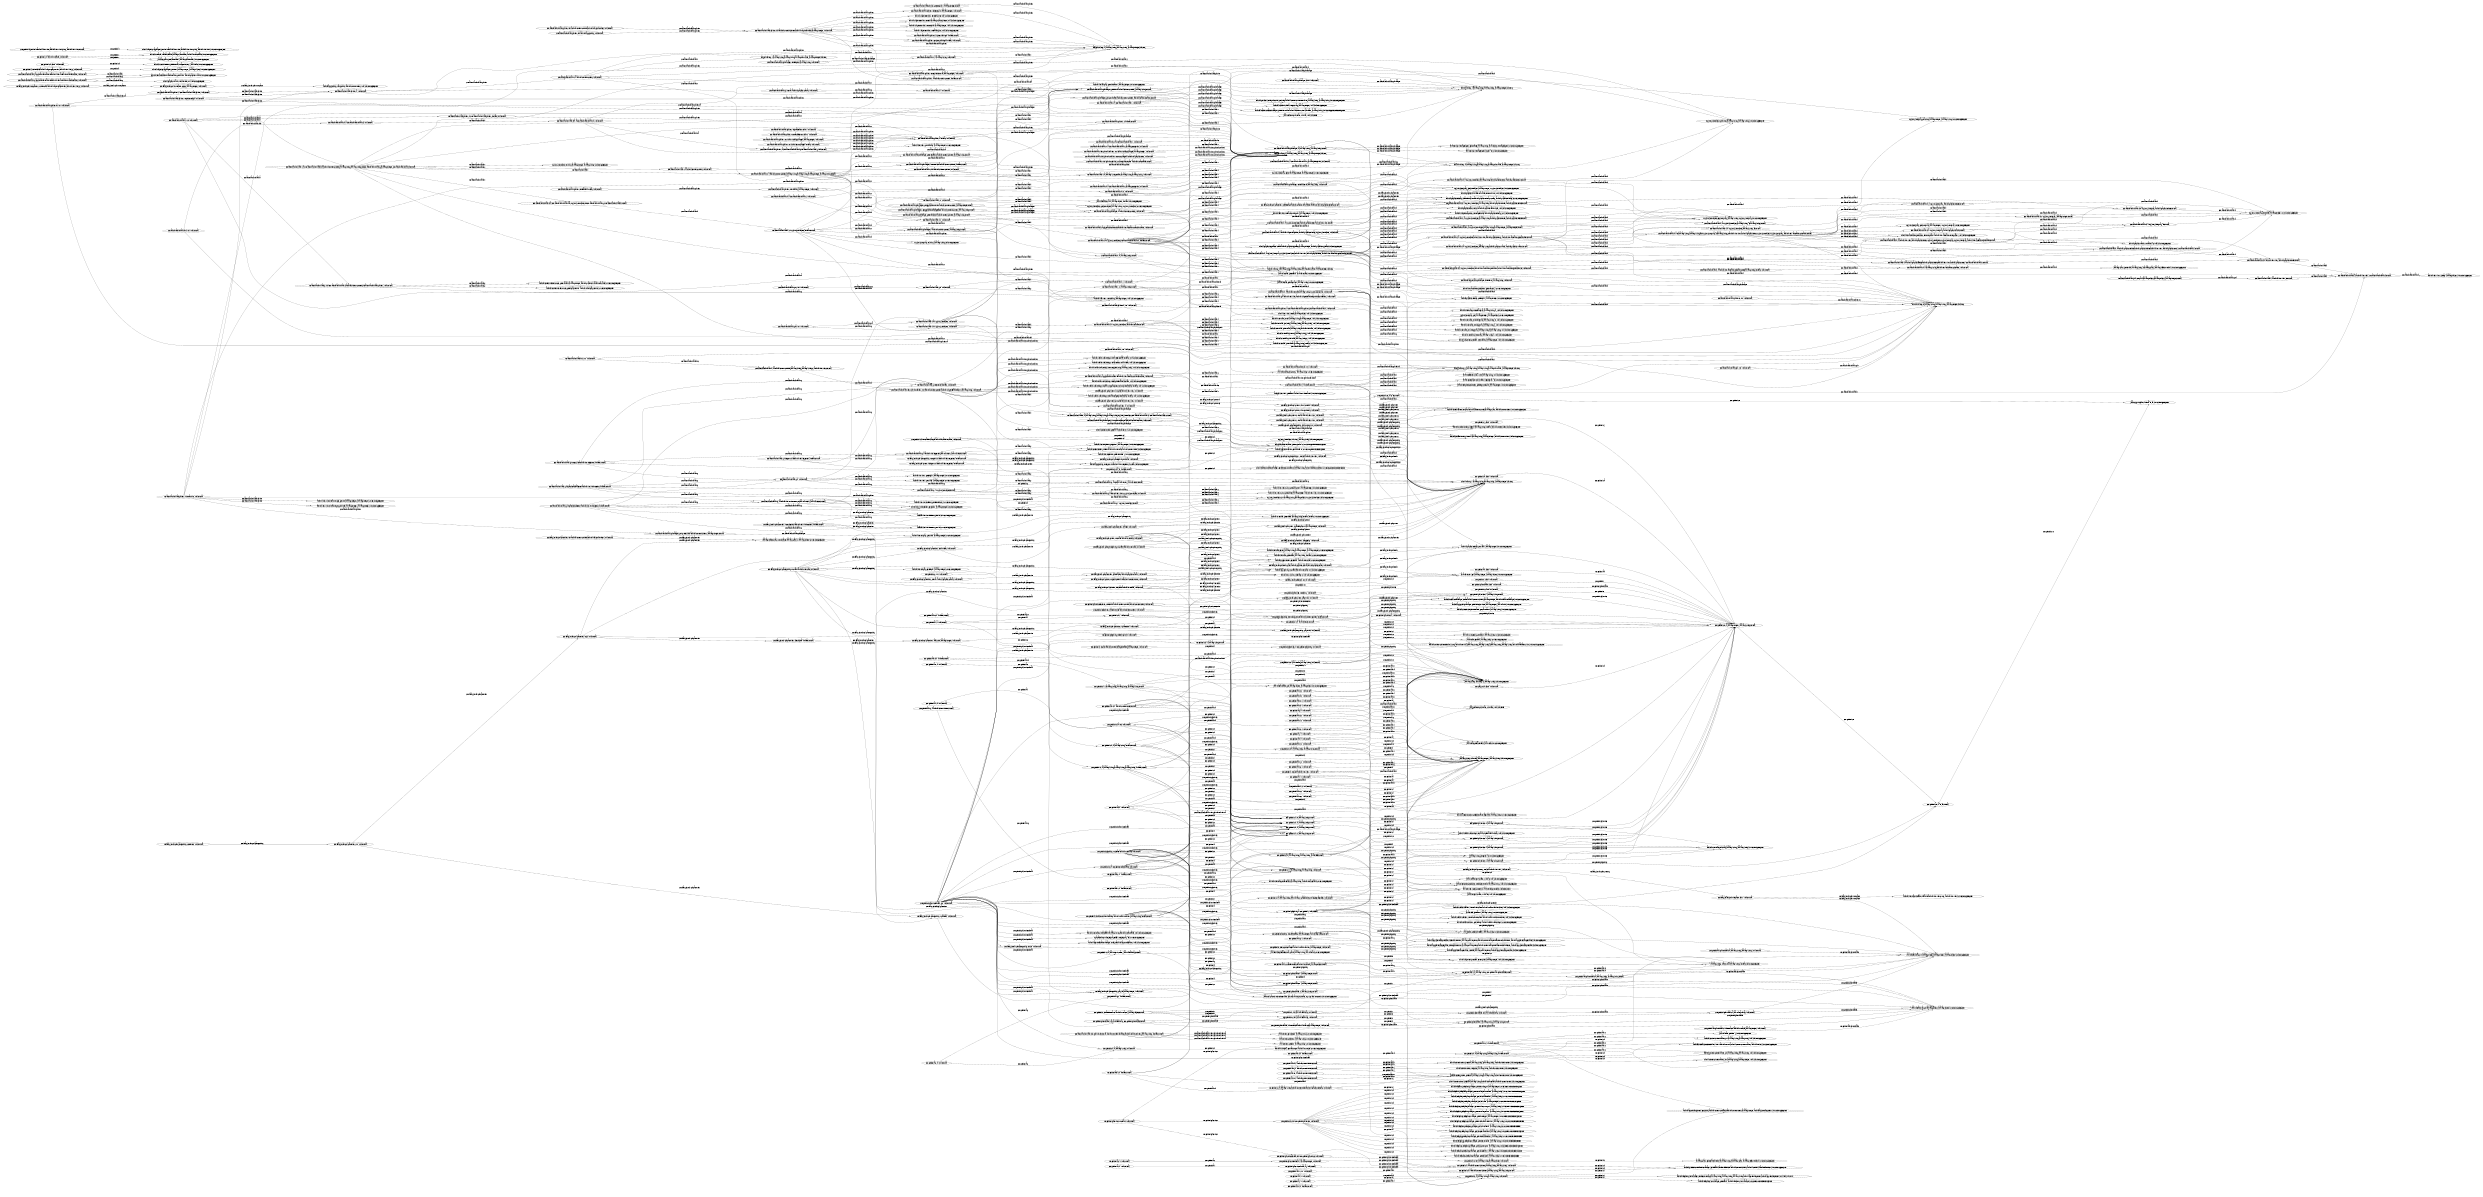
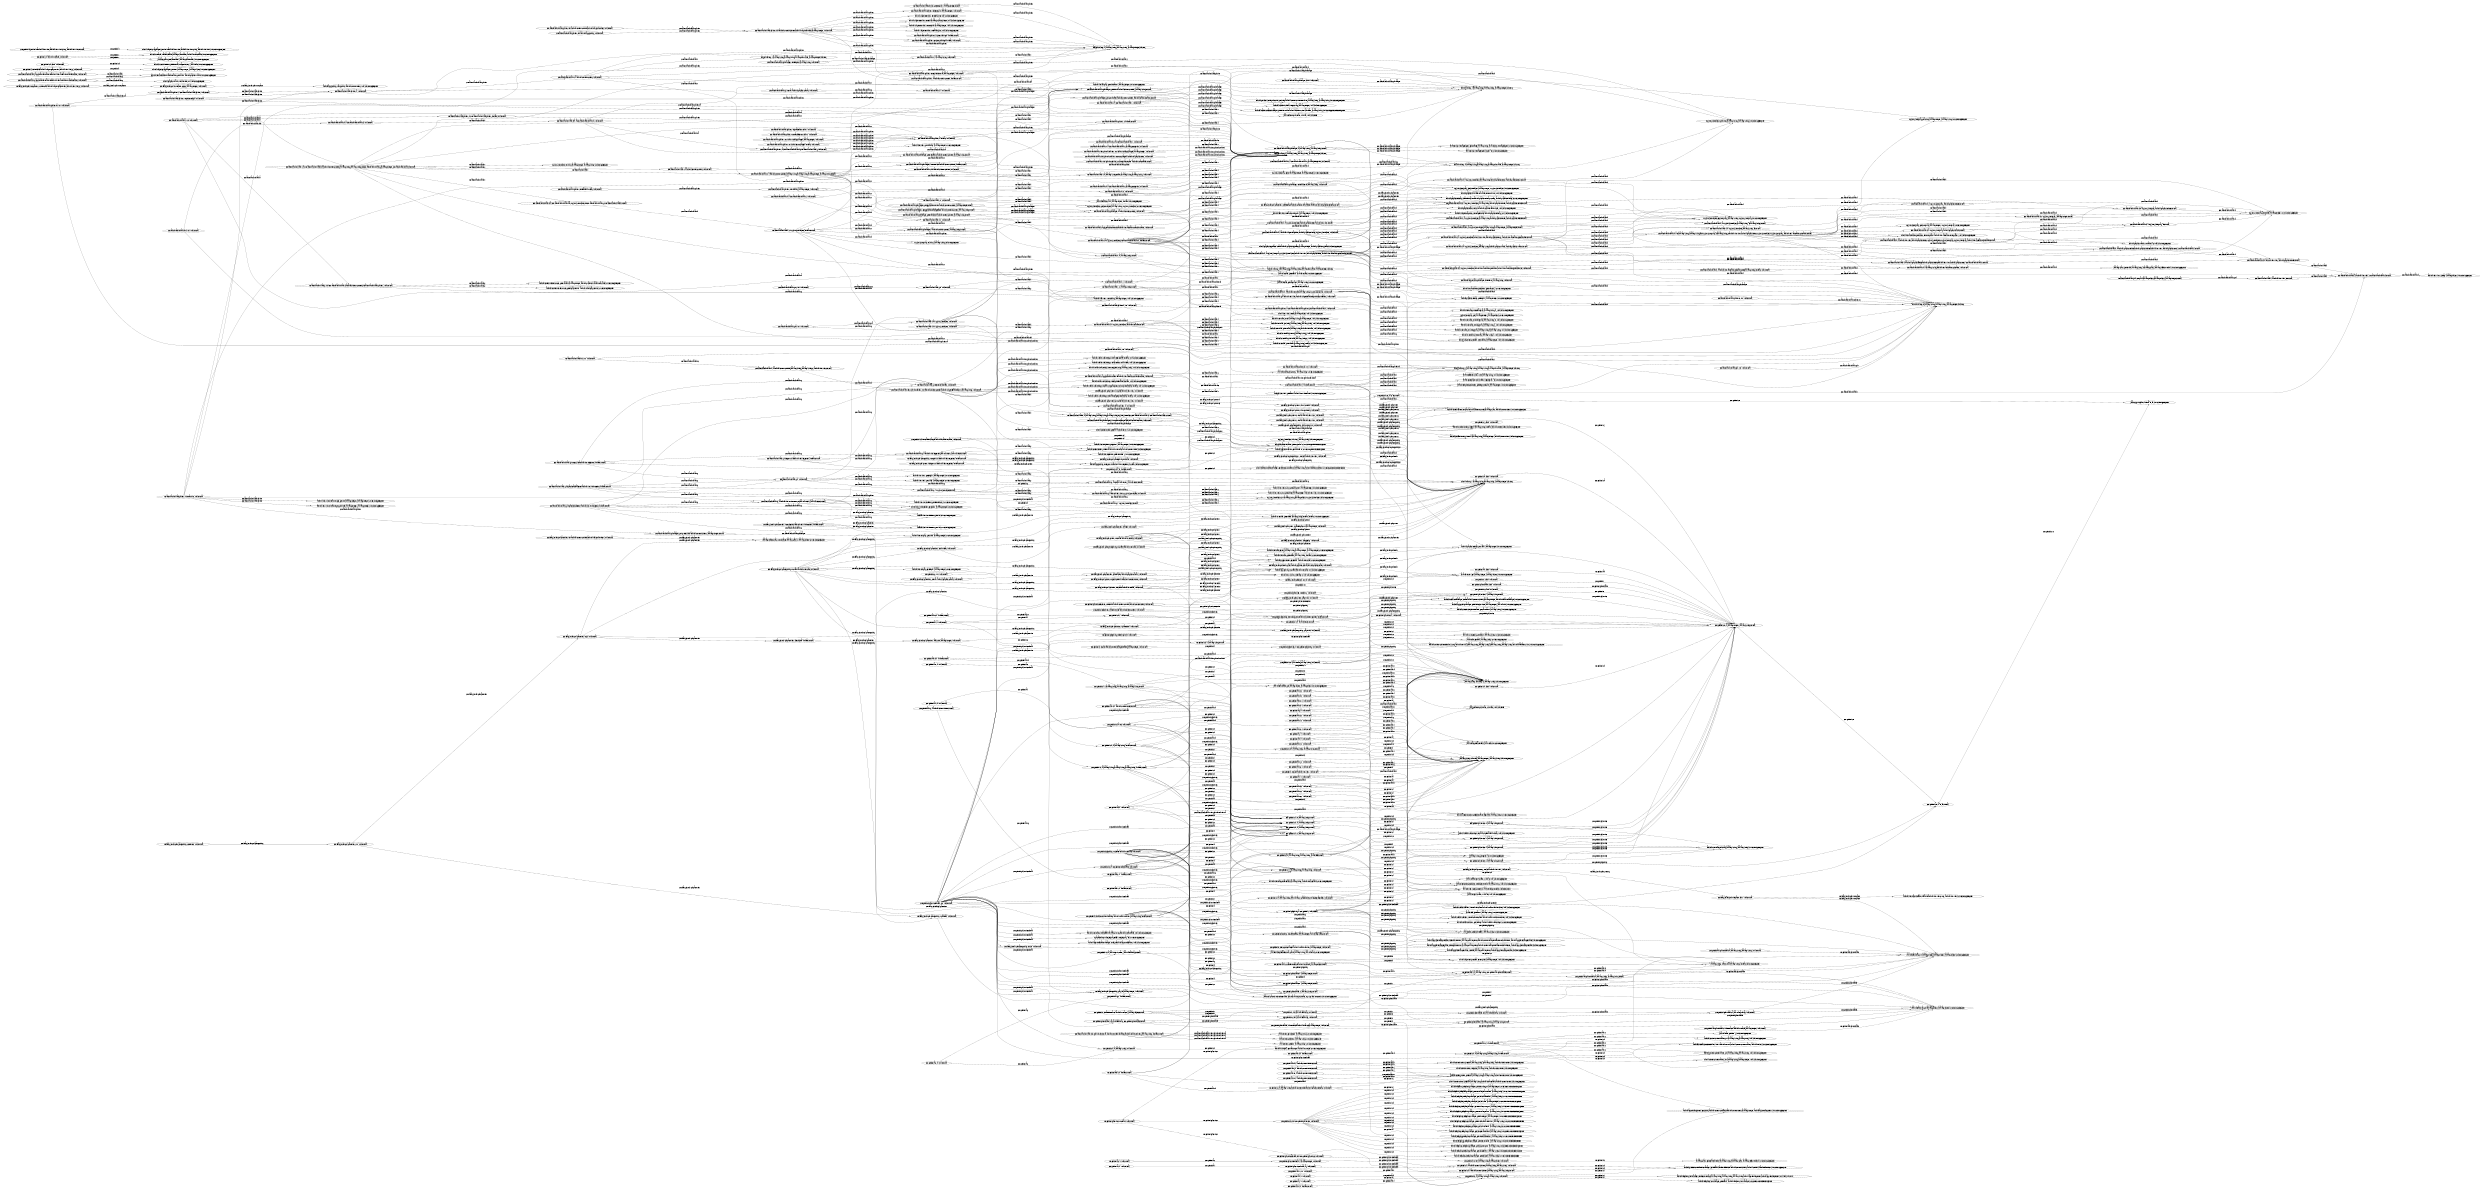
(1220, 524) -> none
(1487, 687) -> (1487, 687)
(1300, 787) -> (1300, 787)
(1300, 939) -> none
